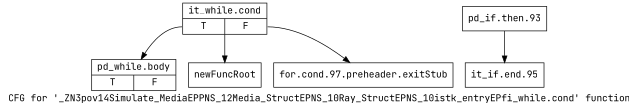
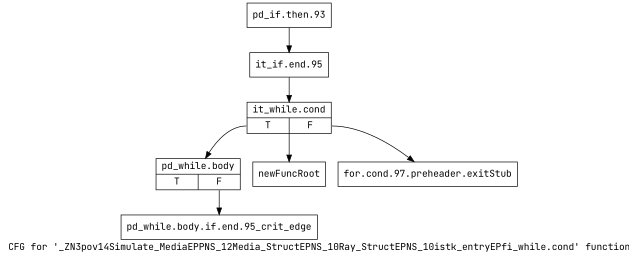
none -> (289, 86)
none -> (219, 227)
